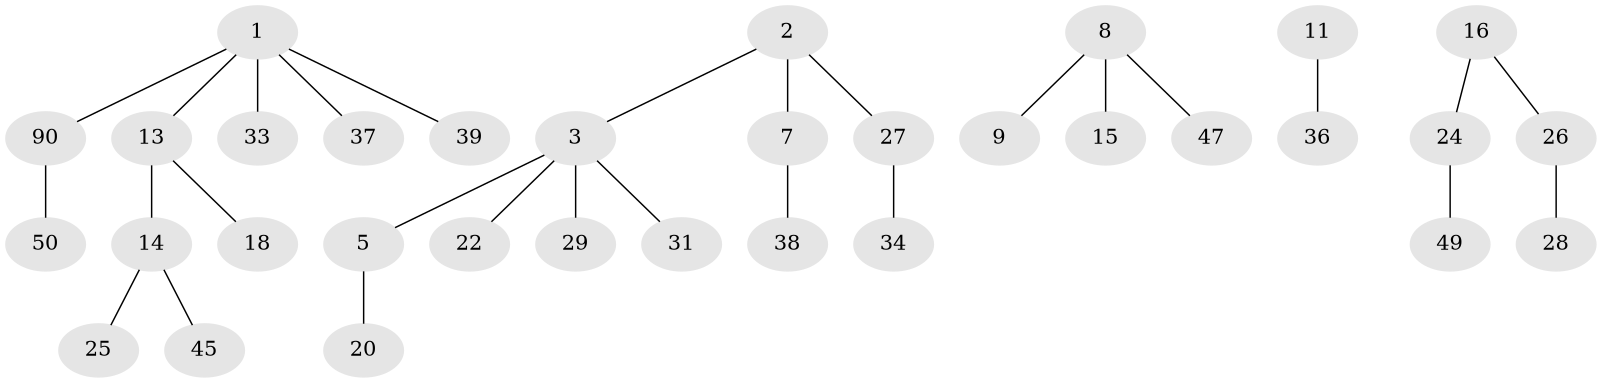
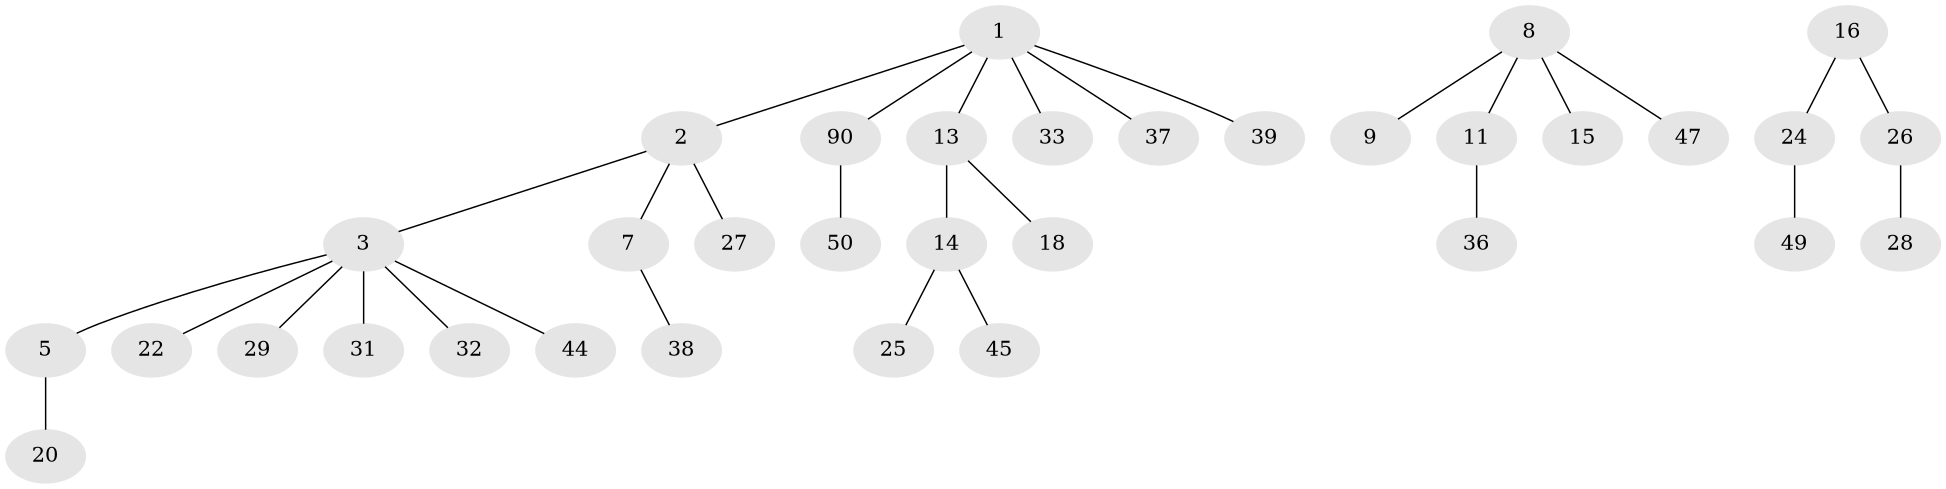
none -> (840, 85)
none -> (1503, 85)
(894, 244) -> none
none -> (470, 350)
none -> (576, 350)
